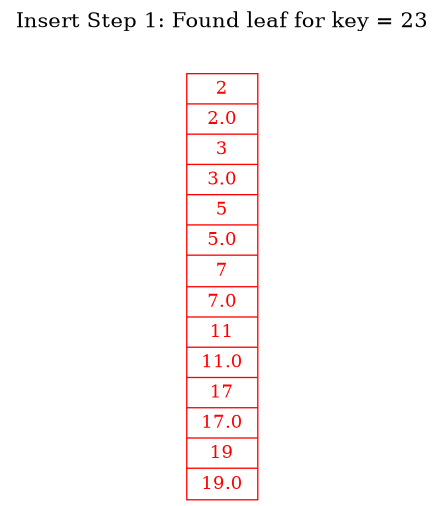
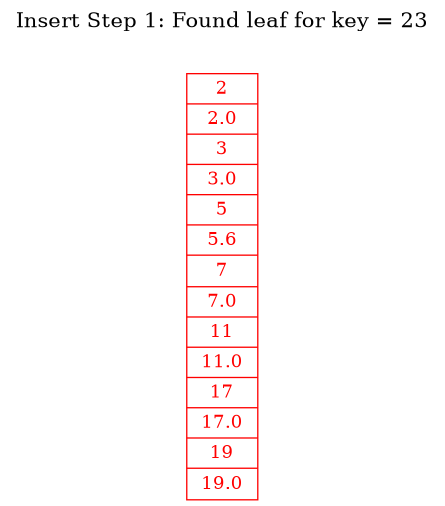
(222, 239) -> (222, 239)
